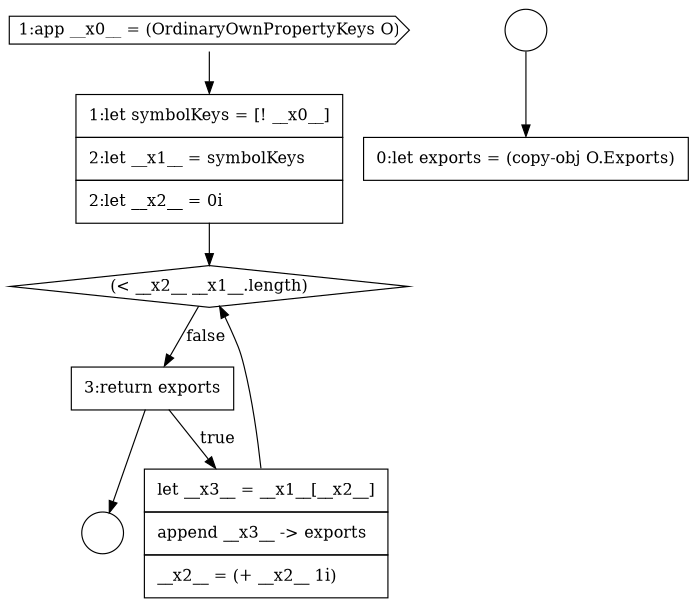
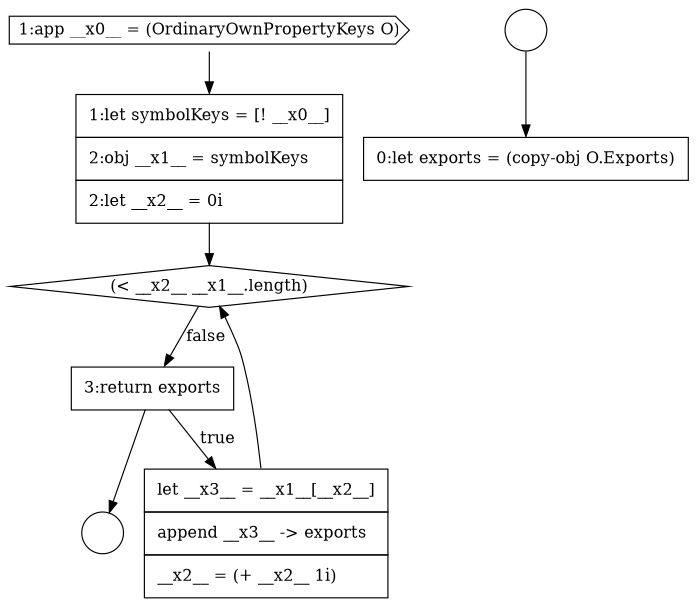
(197, 158) -> (199, 158)
